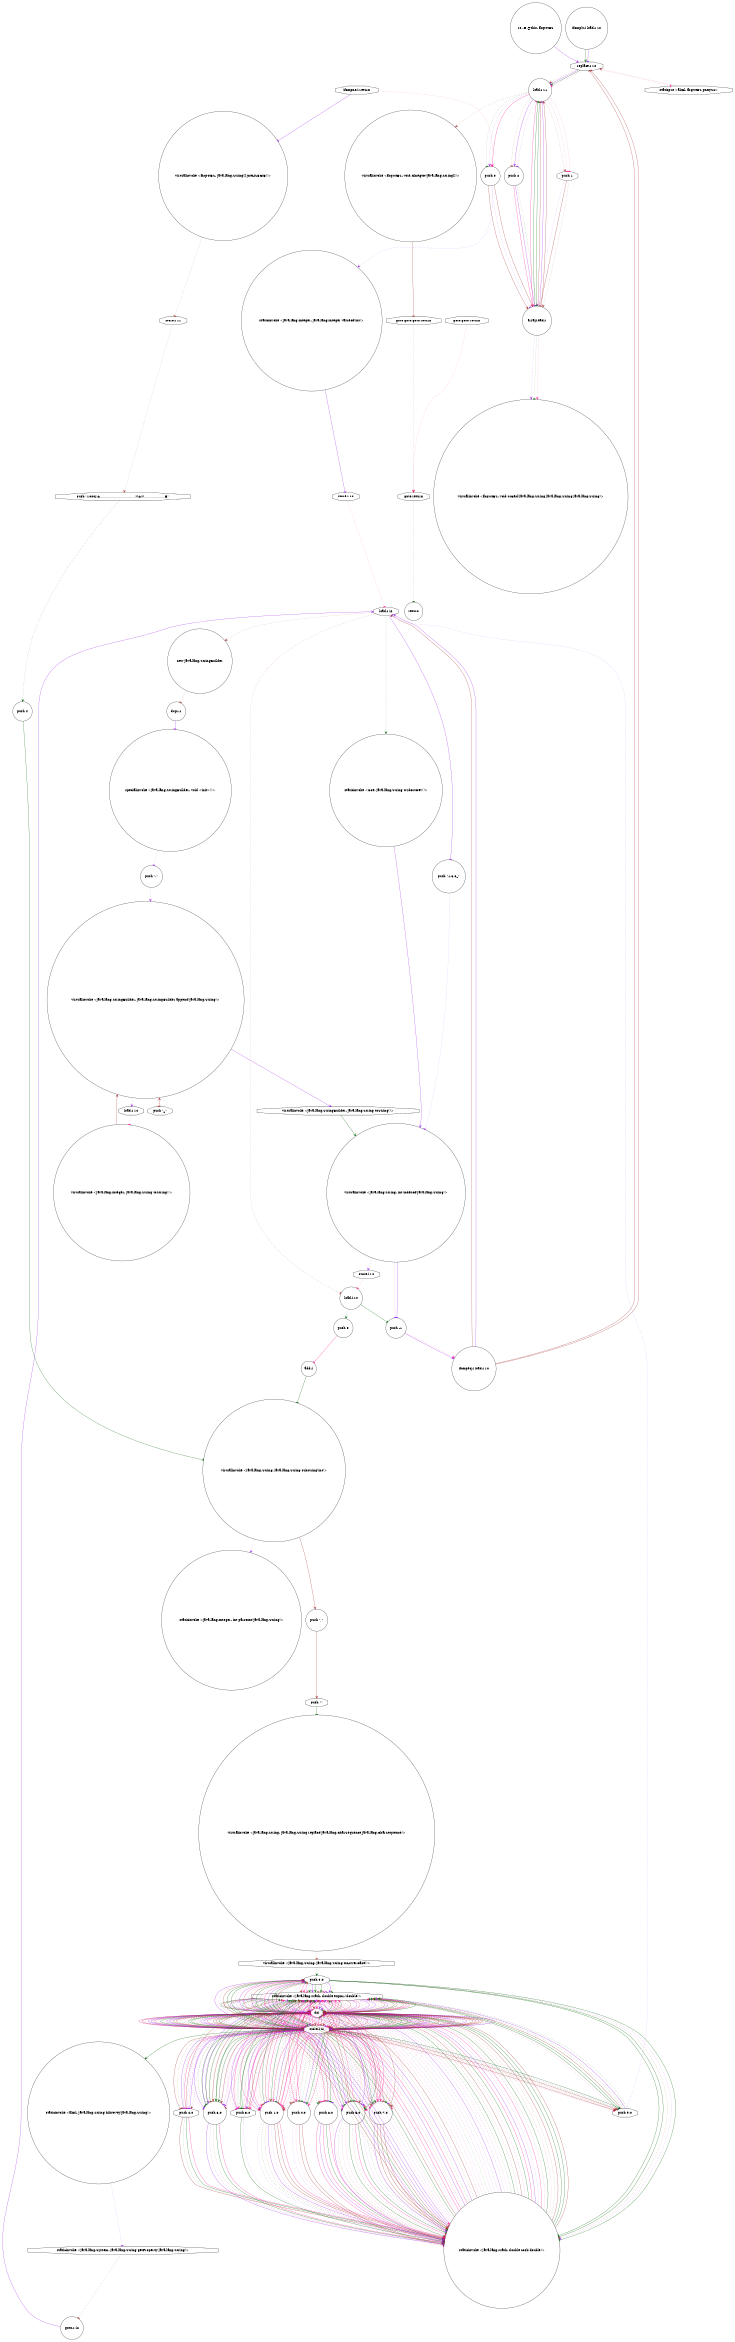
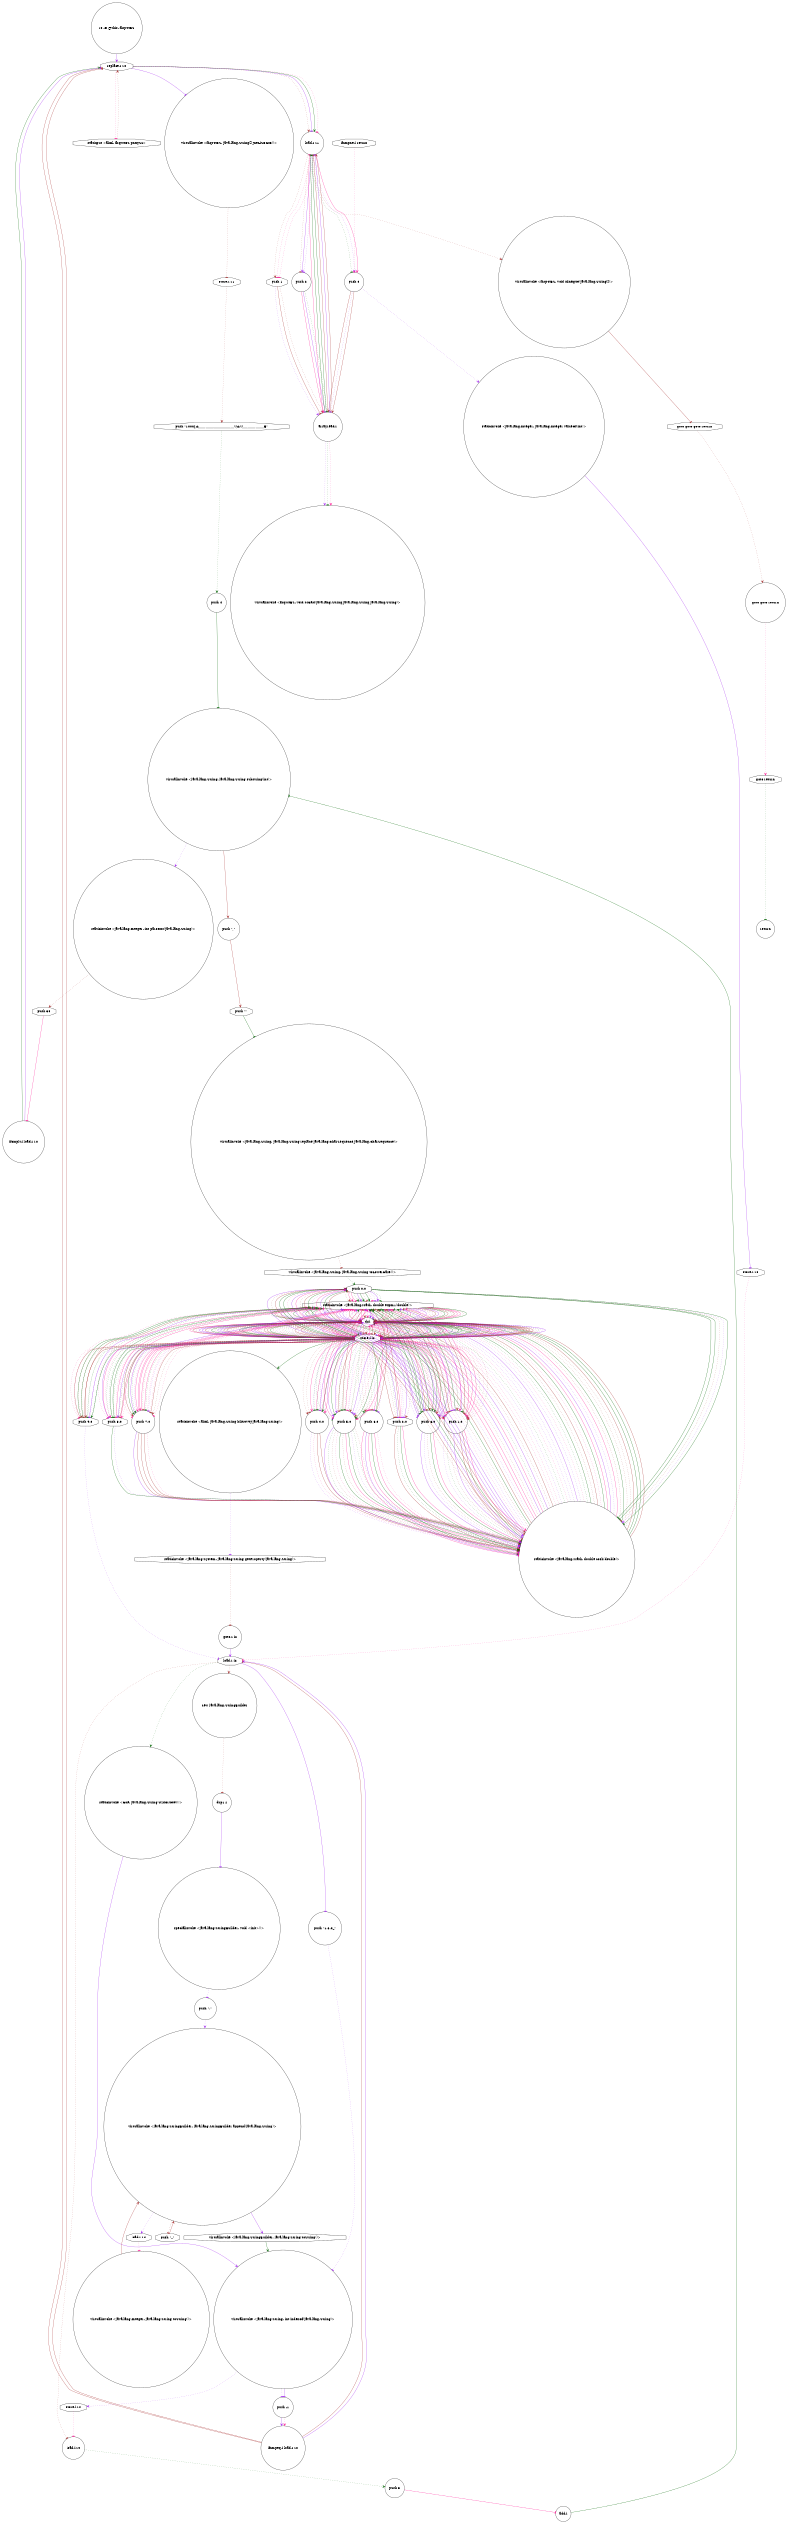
(315, 117) -> (160, 77)
(467, 321) -> (765, 603)
(414, 407) -> (740, 501)
none -> (44, 1011)
(374, 1313) -> none
